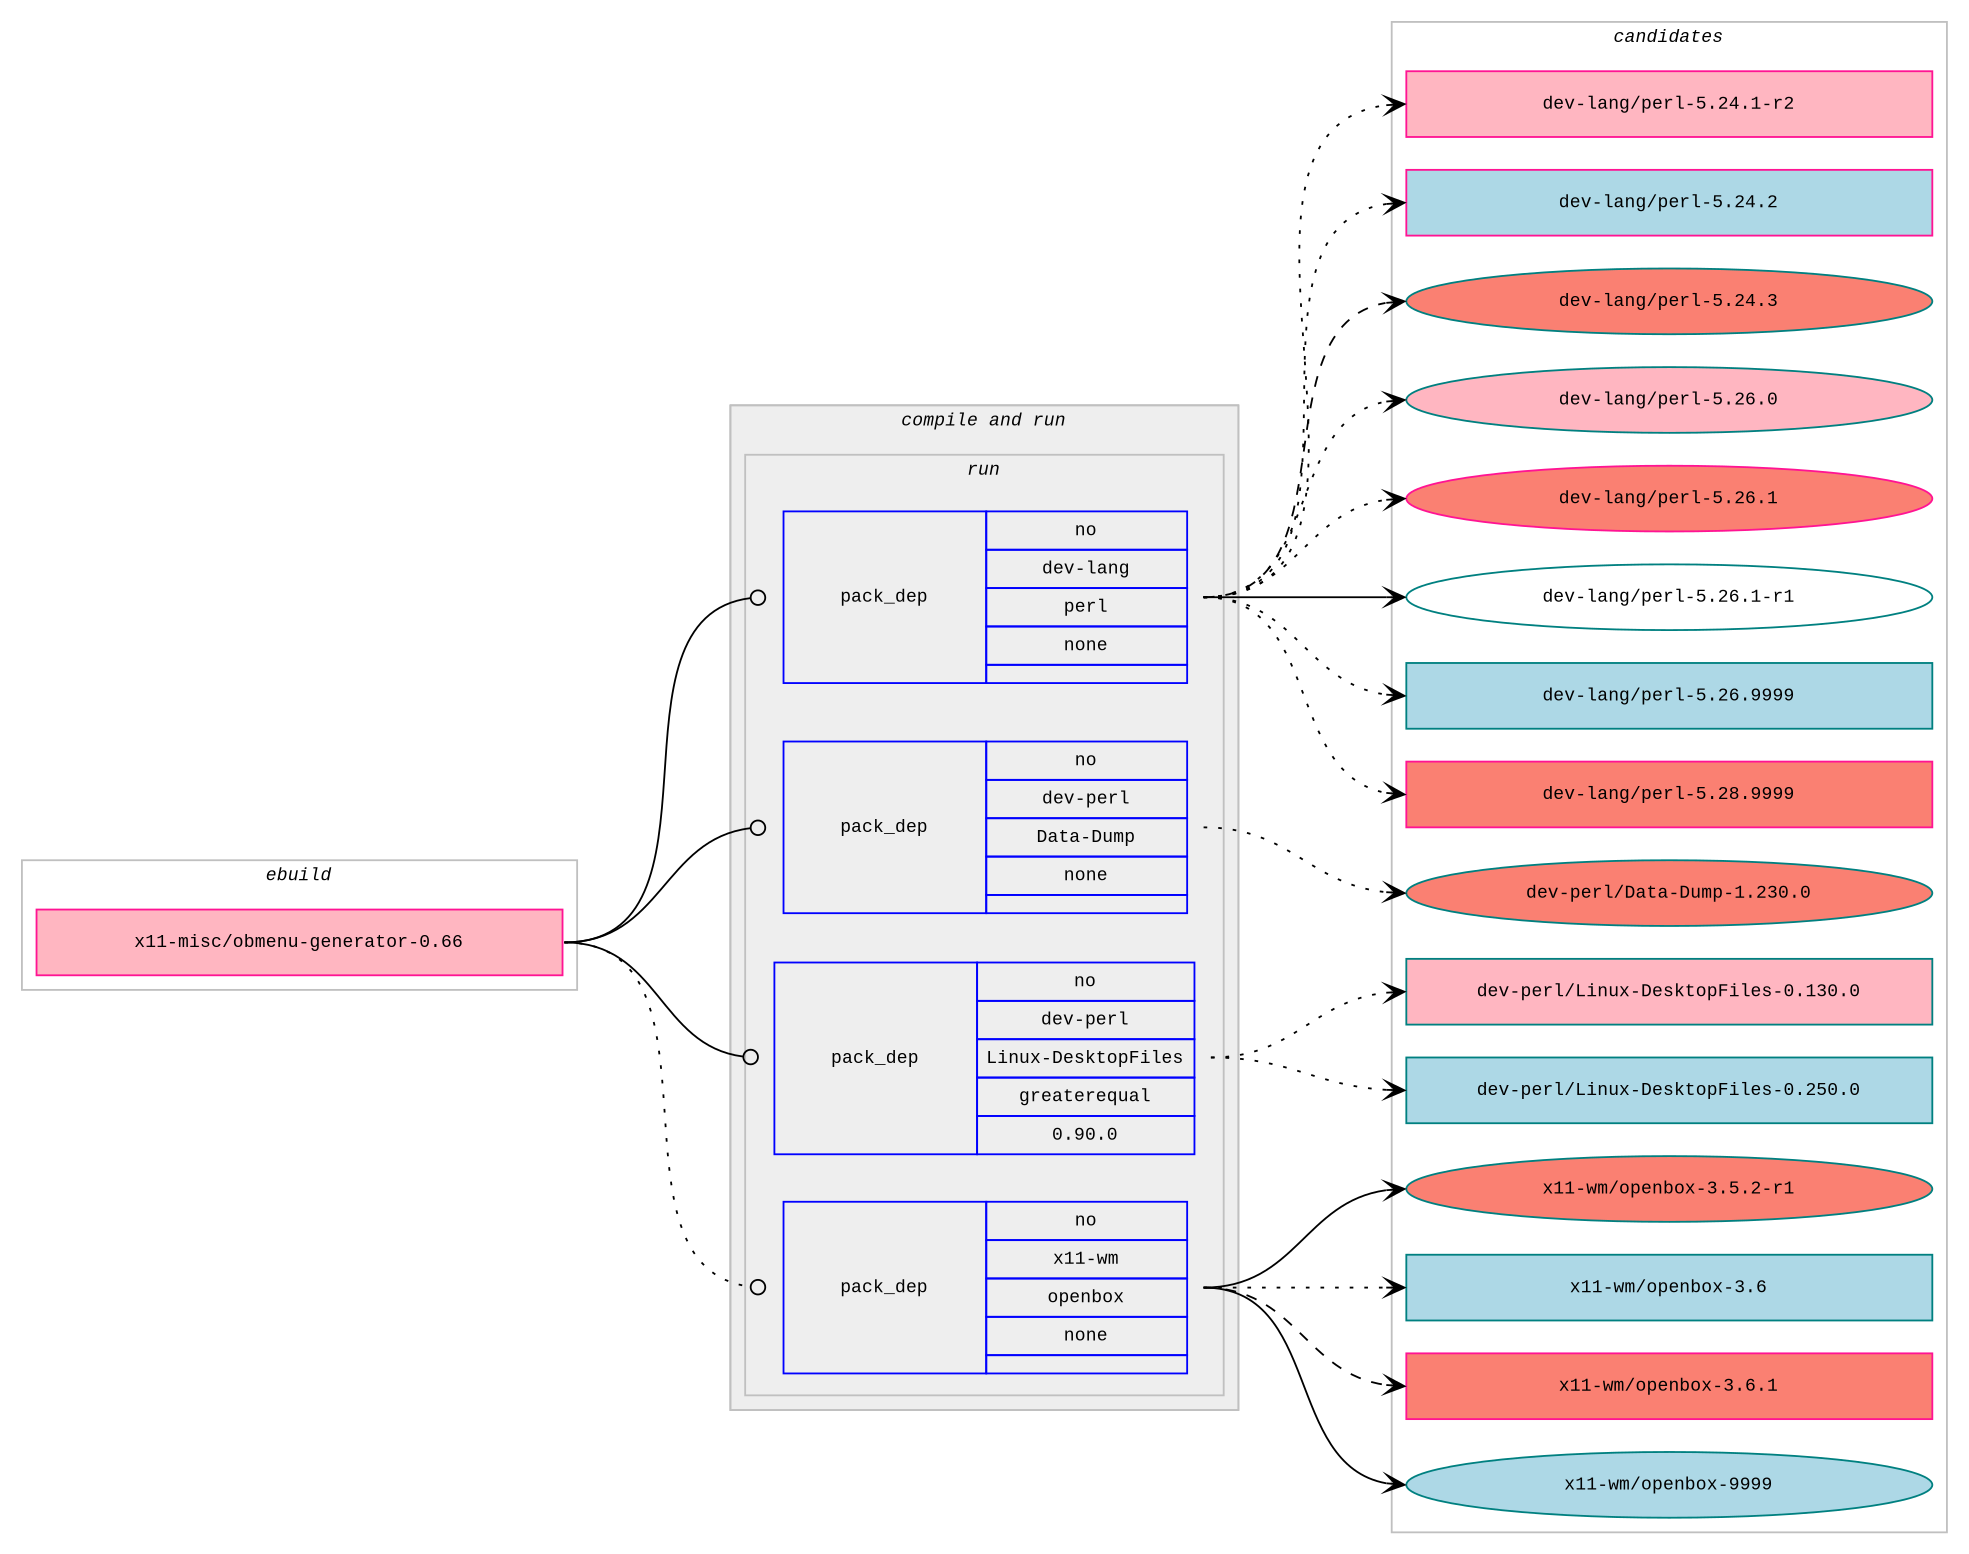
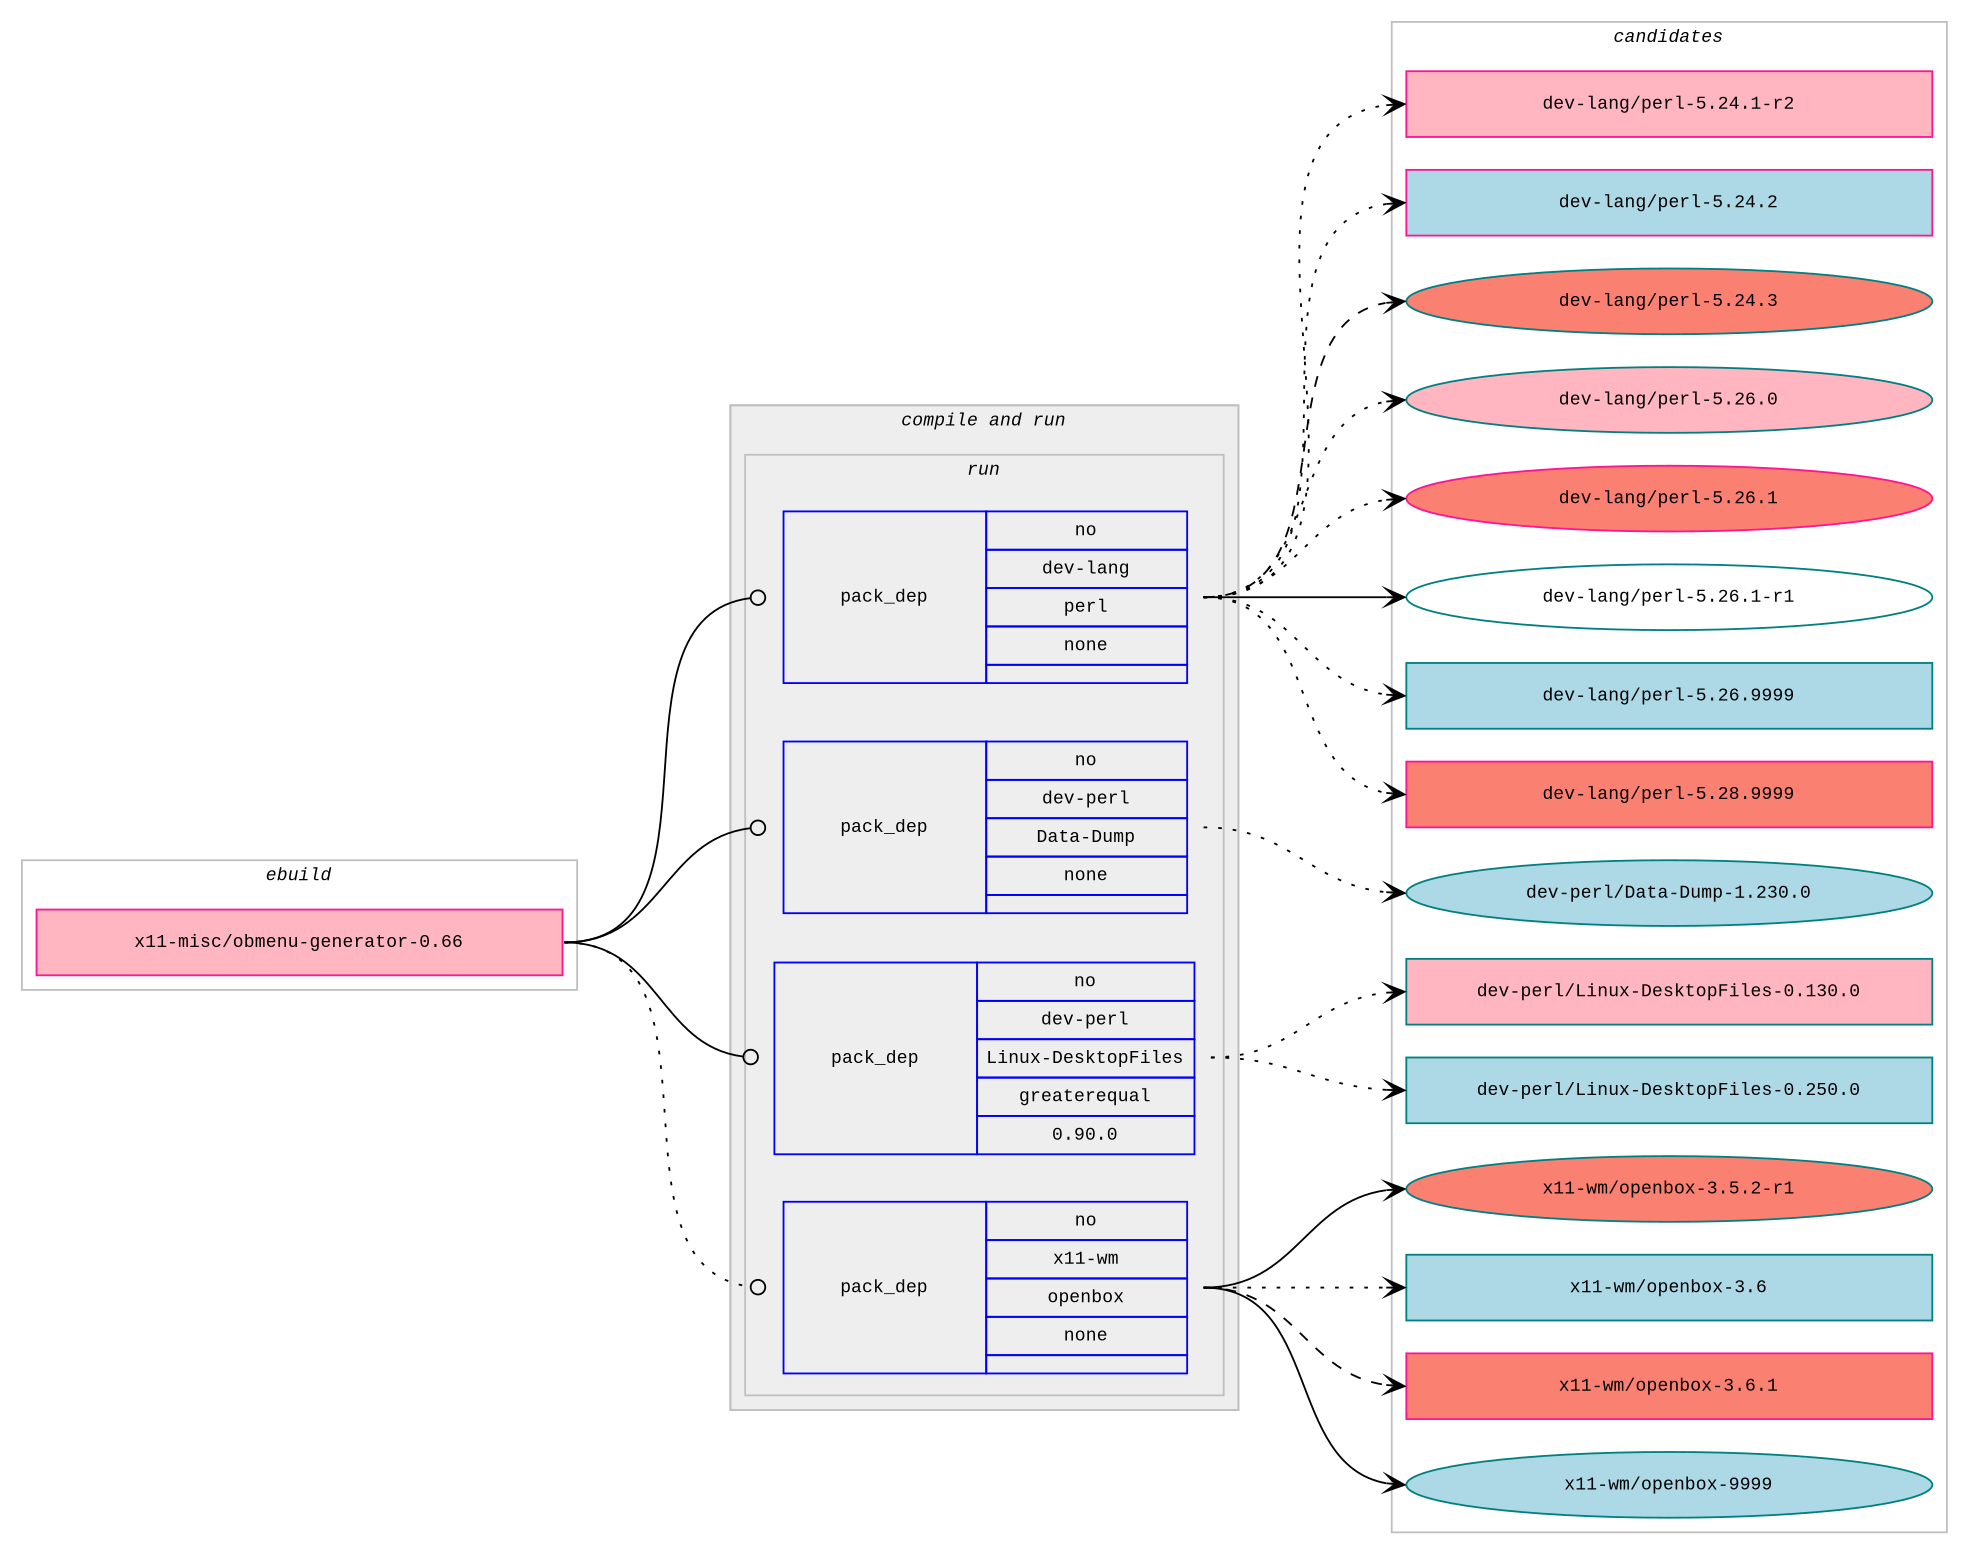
(1669, 893) -> (1669, 893)
